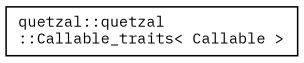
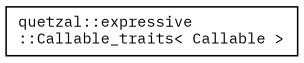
(152, 31) -> (152, 31)
